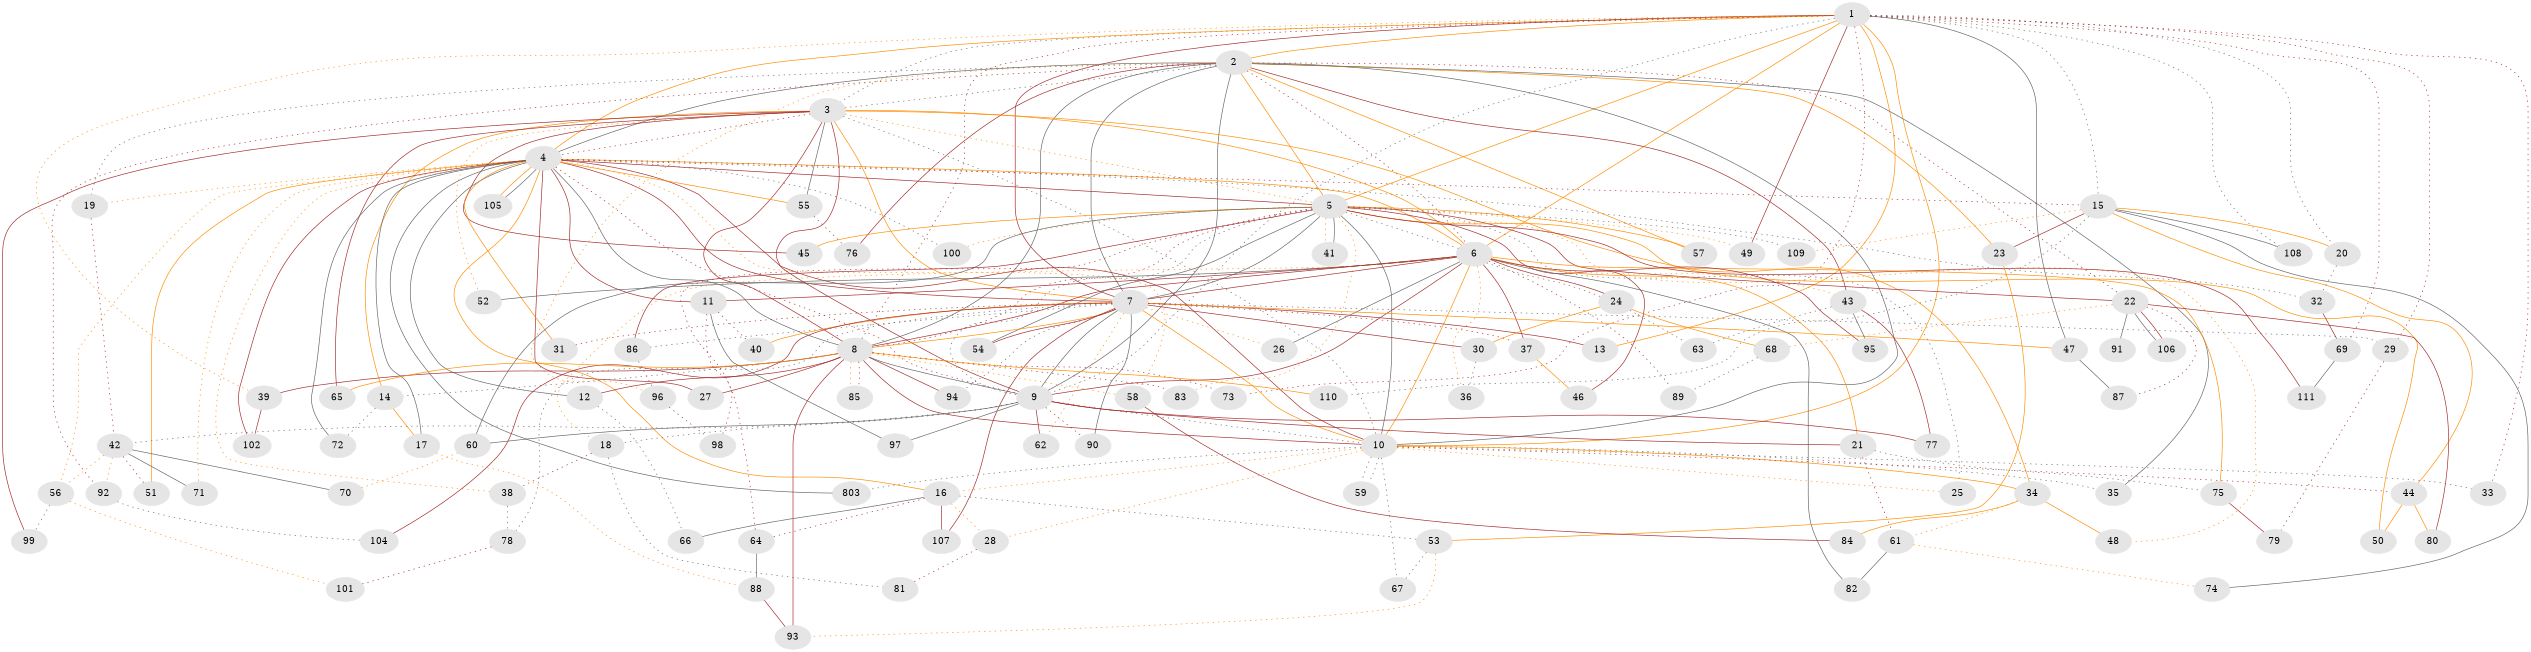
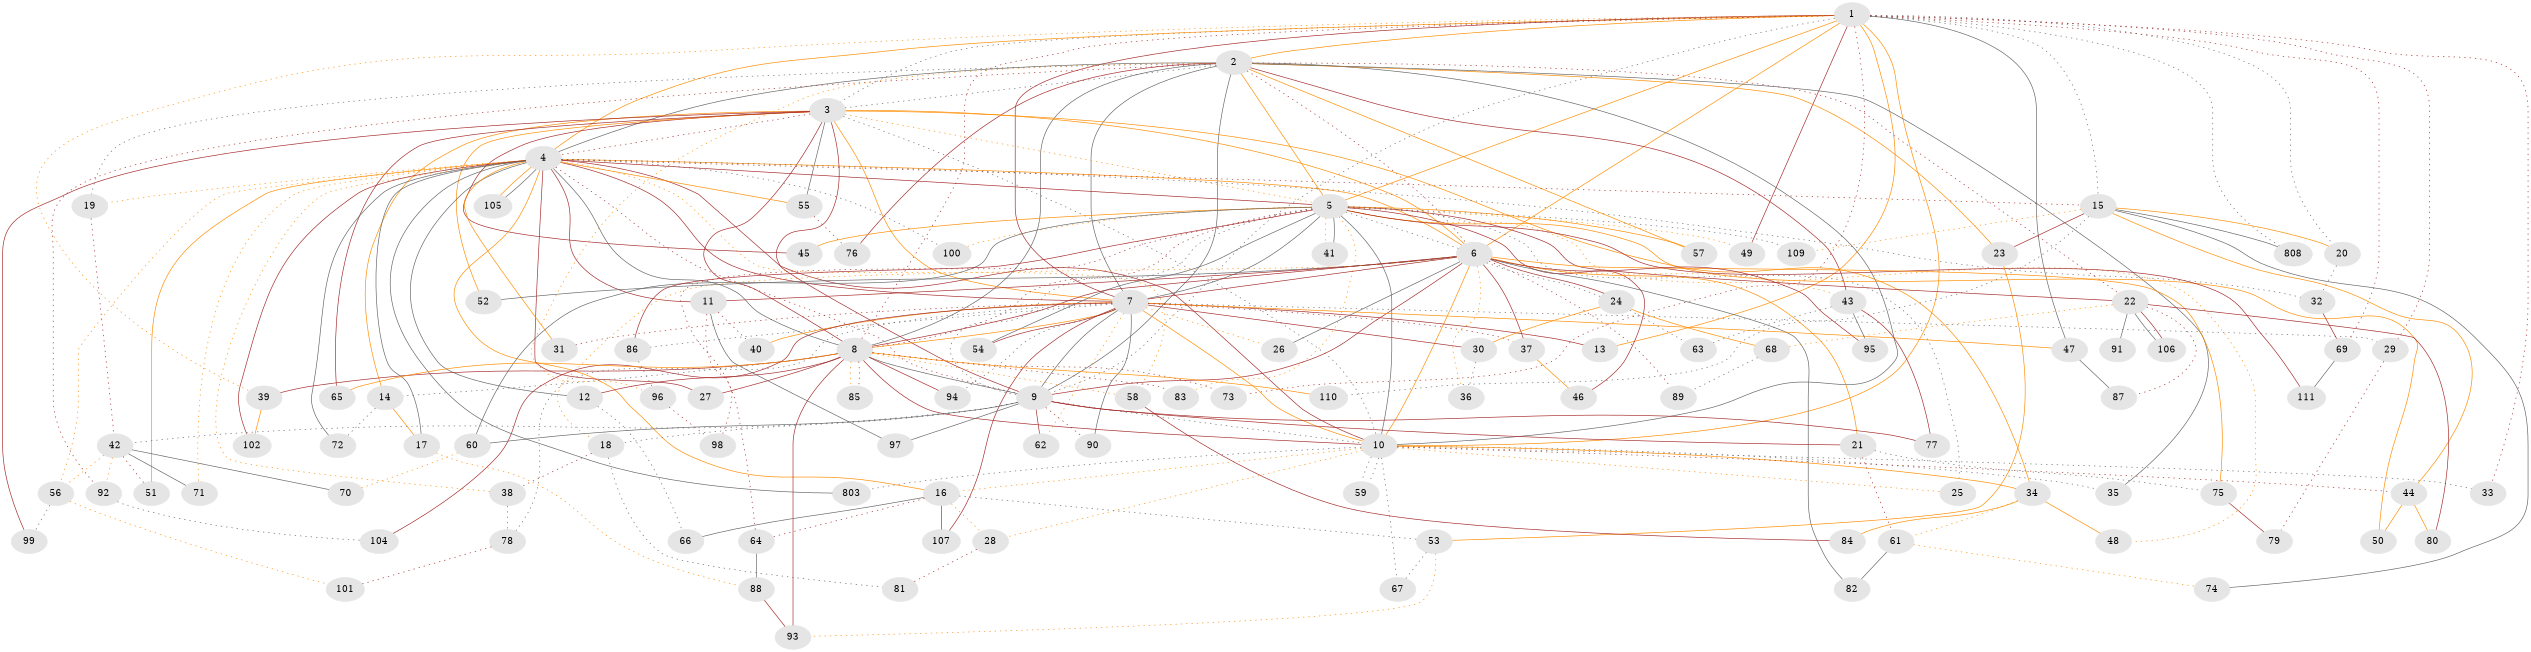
(543, 132) -> (543, 132)
(2293, 254) -> (2293, 254)
(258, 422) -> (258, 422)
